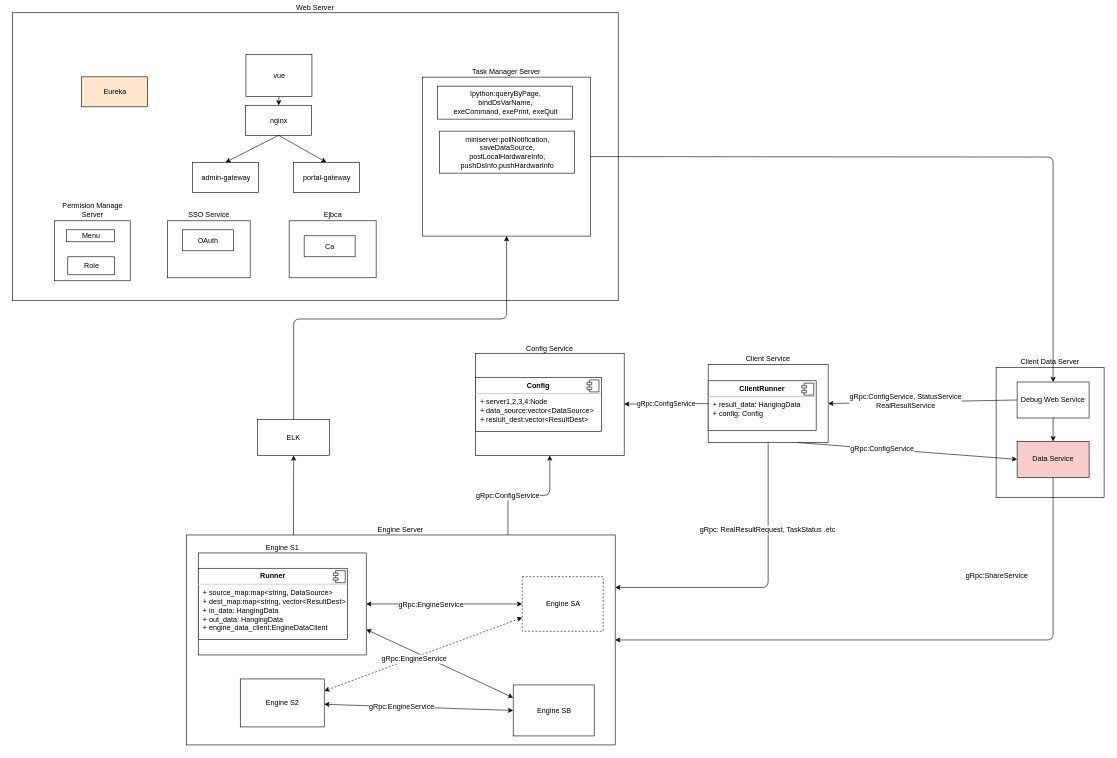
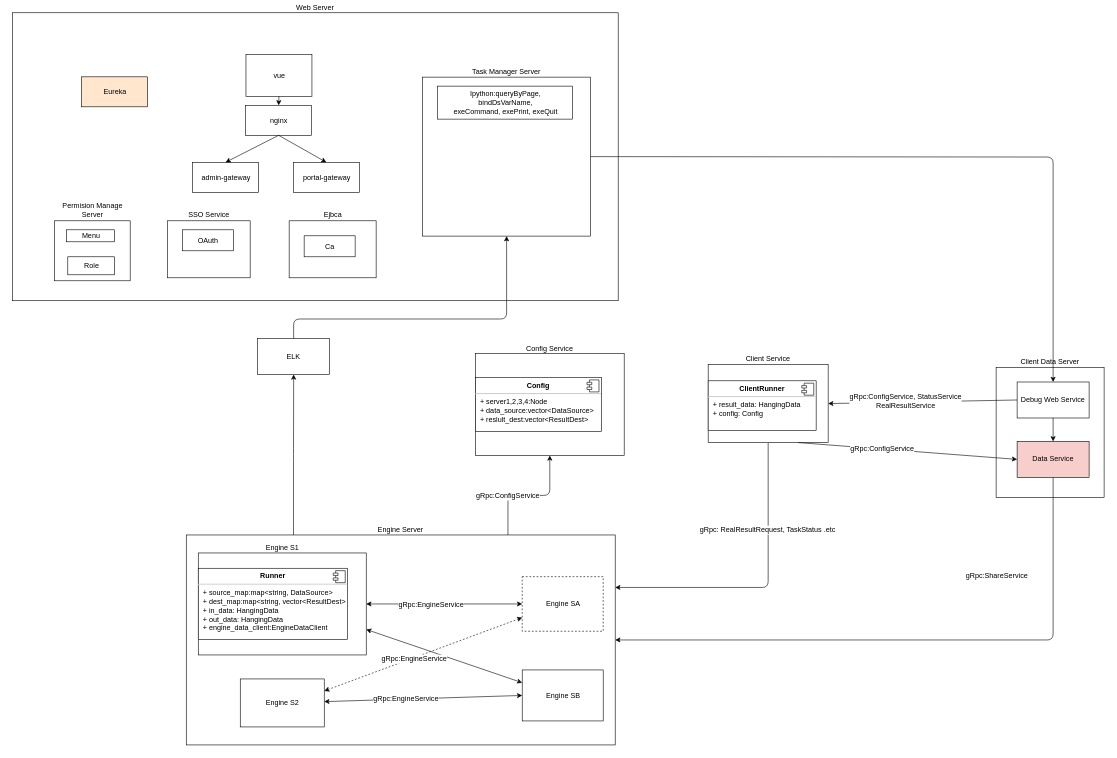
(507, 152) -> none
(668, 404) -> none
(294, 437) -> (294, 356)
(554, 710) -> (563, 695)
